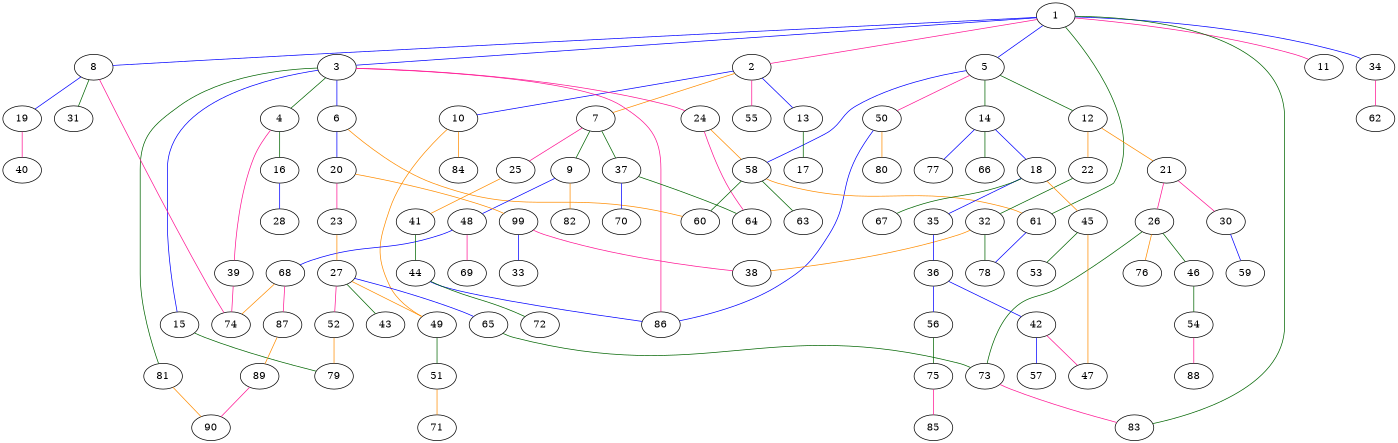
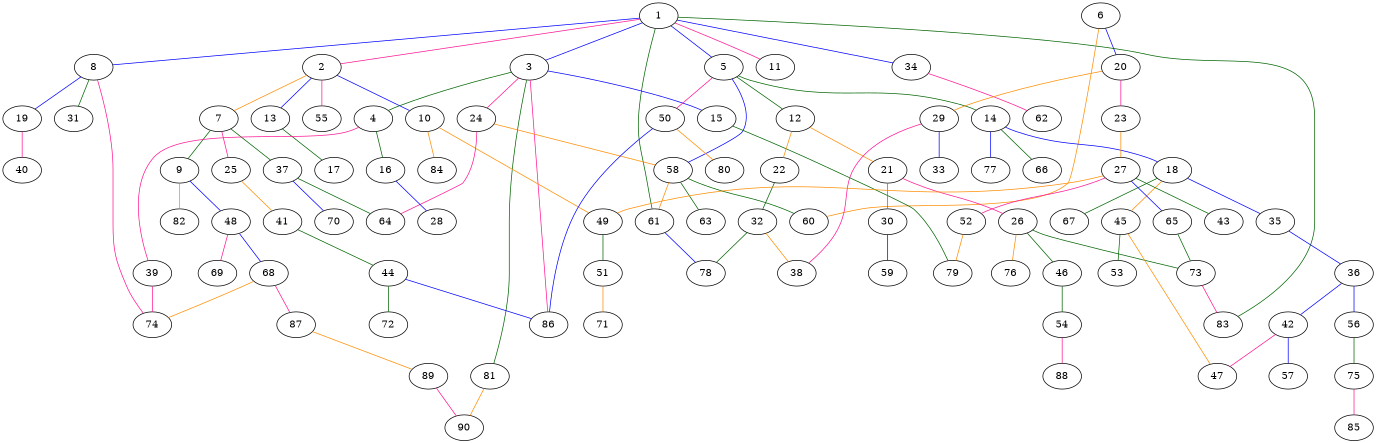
(337, 93) -> none
(519, 222) -> (939, 119)
